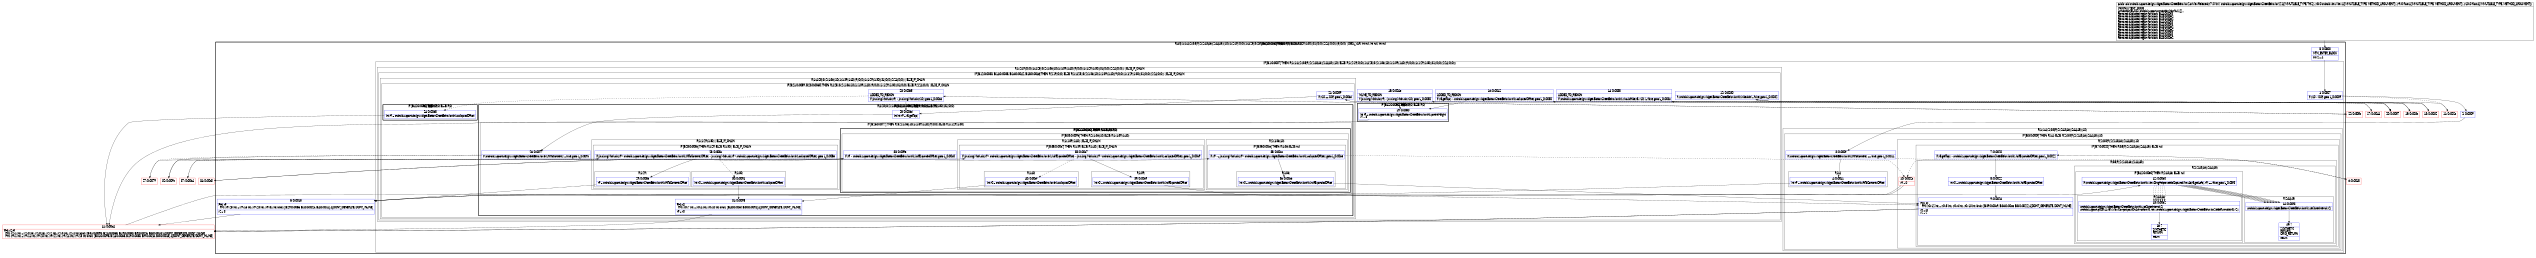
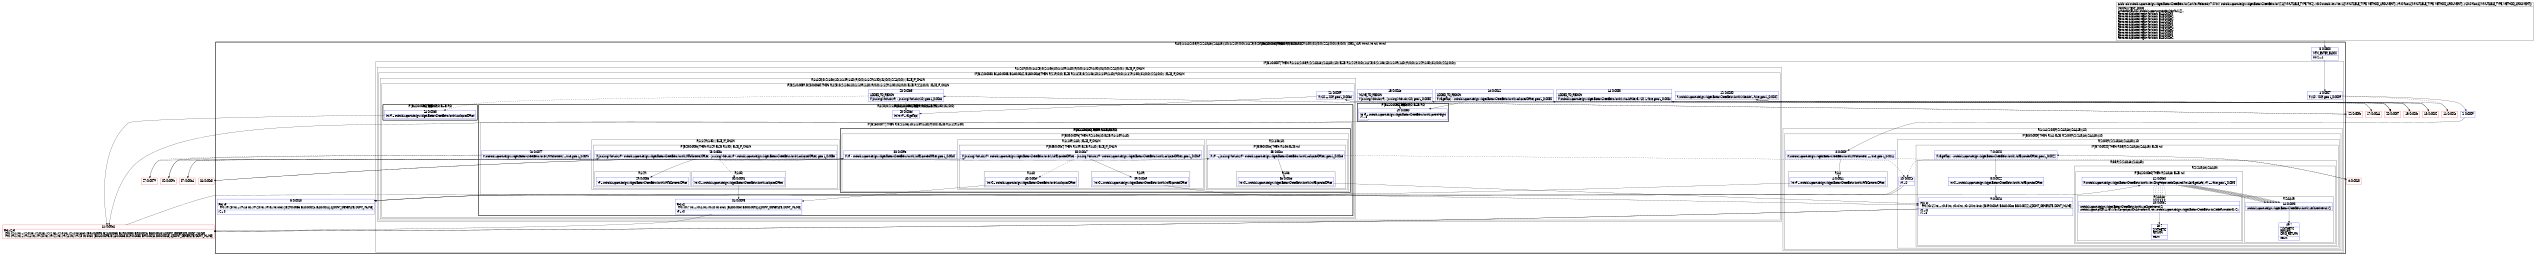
(714, 116) -> none
(1907, 181) -> (1907, 181)
(486, 193) -> none
(1924, 213) -> (1924, 213)
(200, 219) -> none
